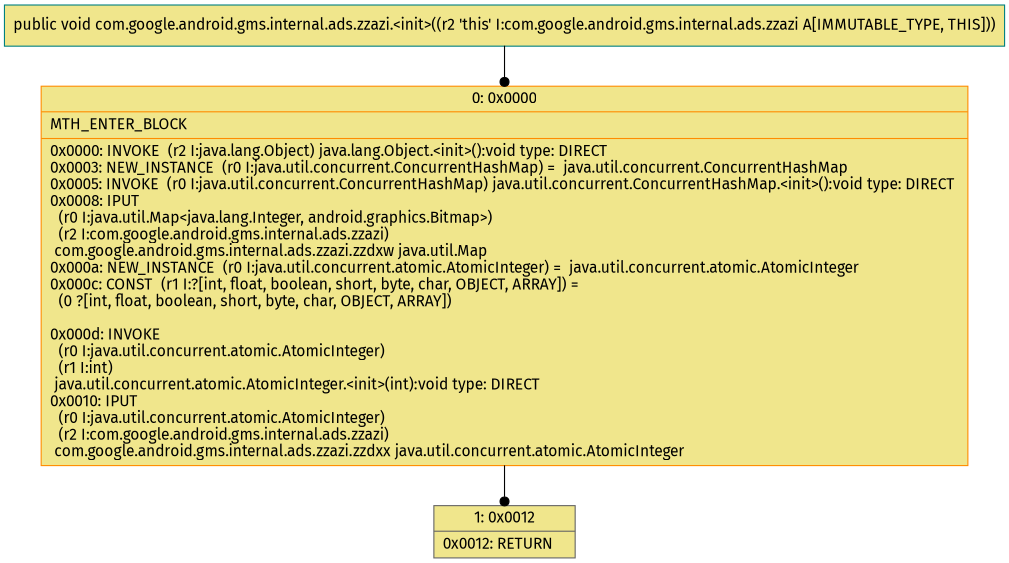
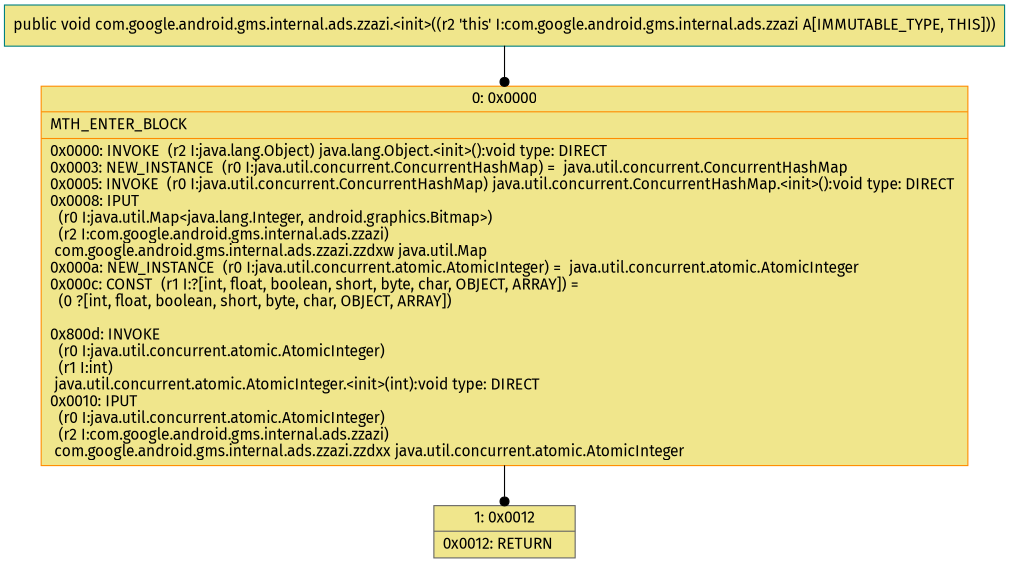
(110, 335) -> (110, 335)
